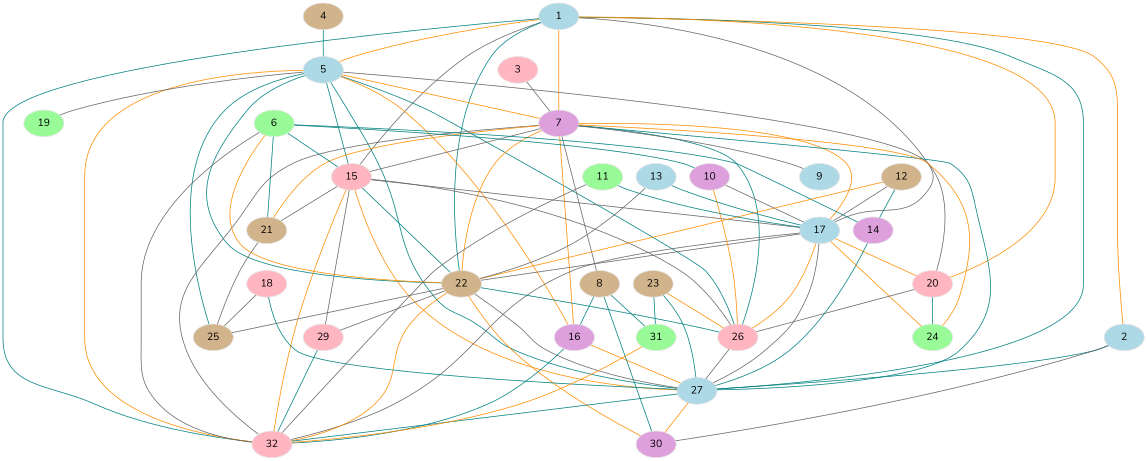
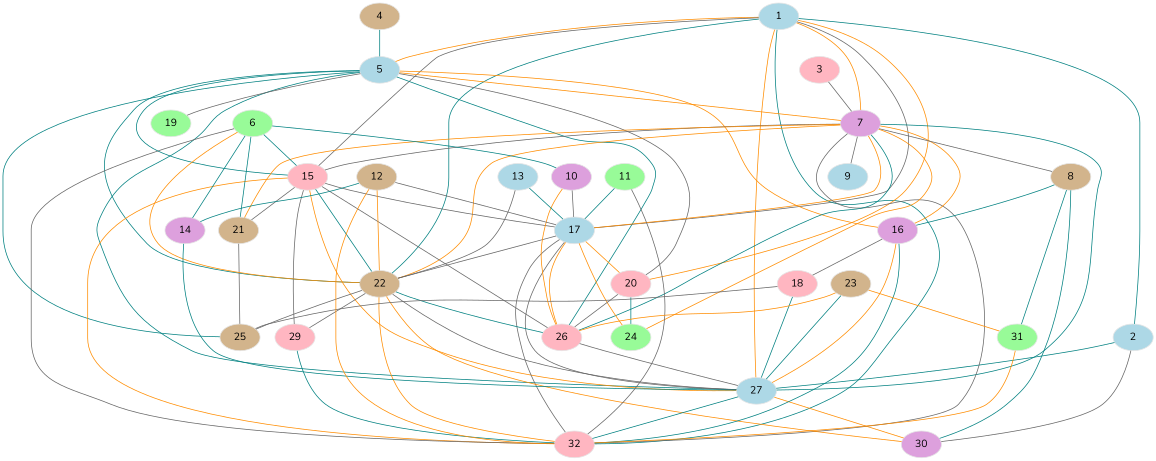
(975, 34) -> (1079, 70)
(1083, 131) -> (756, 203)
(85, 231) -> (357, 388)
none -> (847, 257)
(655, 311) -> (934, 311)
